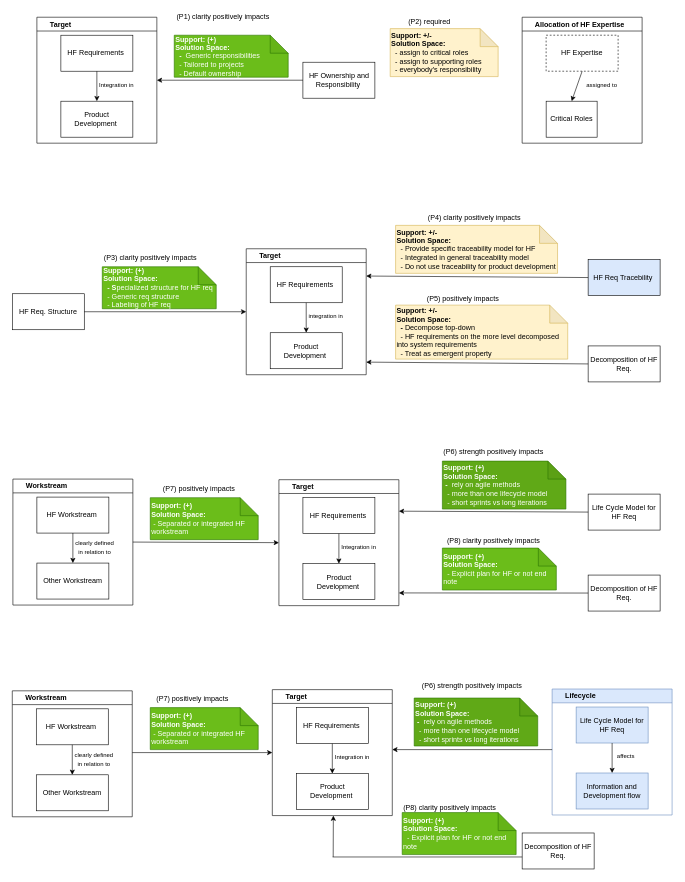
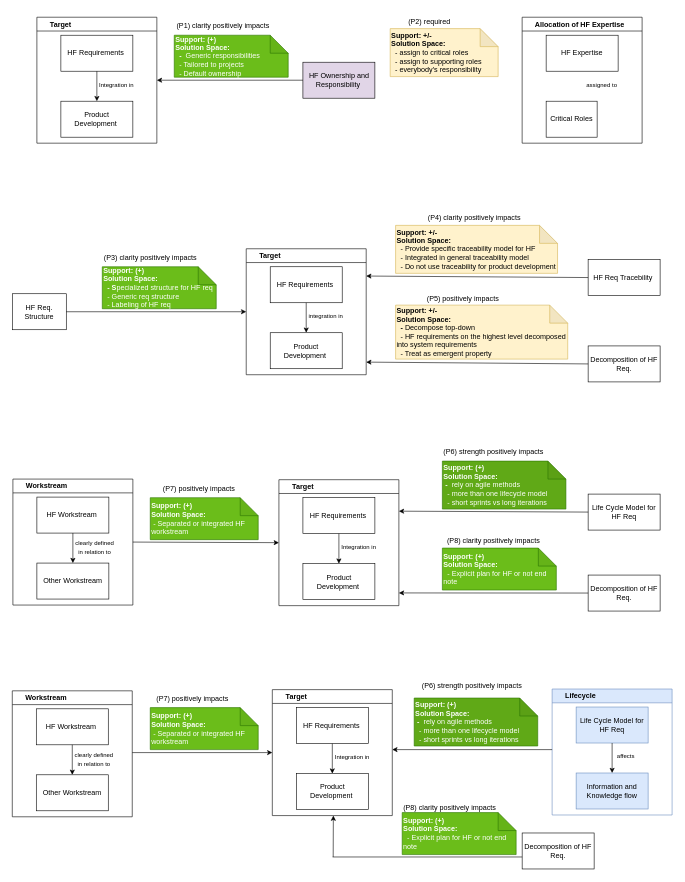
(223, 17) -> (223, 26)
(582, 53) -> (582, 53)
(339, 80) -> (339, 80)
(578, 85) -> none
(624, 278) -> (624, 278)
(48, 312) -> (39, 312)
(482, 332) -> (482, 332)
(612, 791) -> (612, 791)
